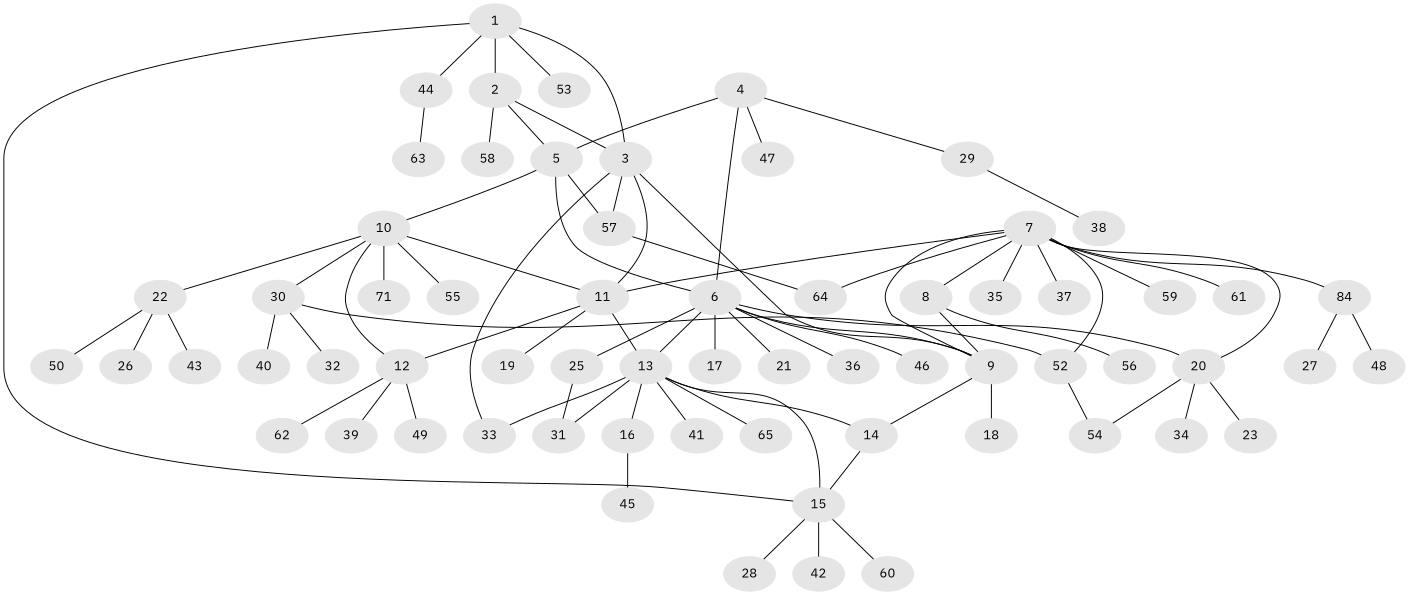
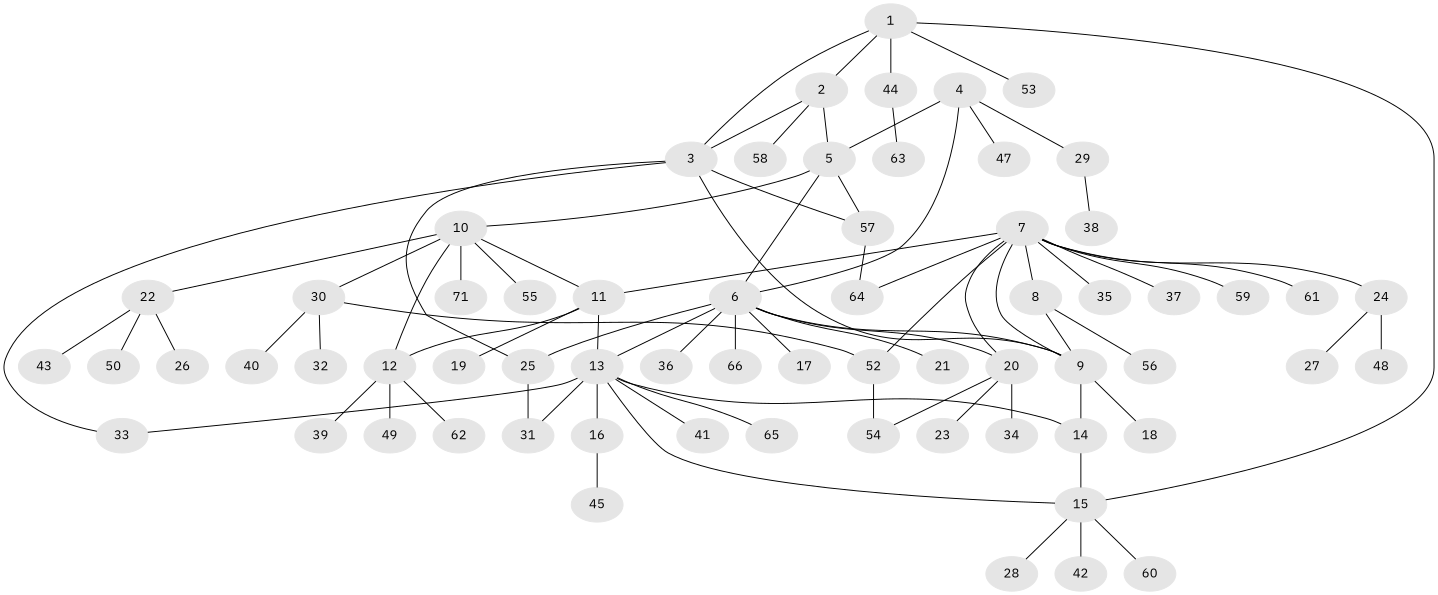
(647, 233) -> (444, 198)
(1345, 298) -> (1381, 298)
(922, 367) -> (735, 367)
